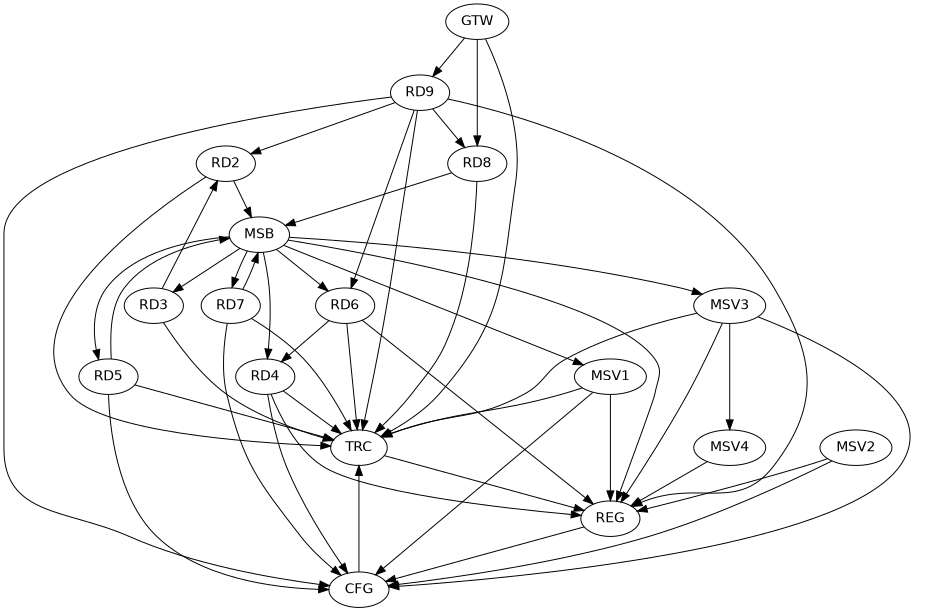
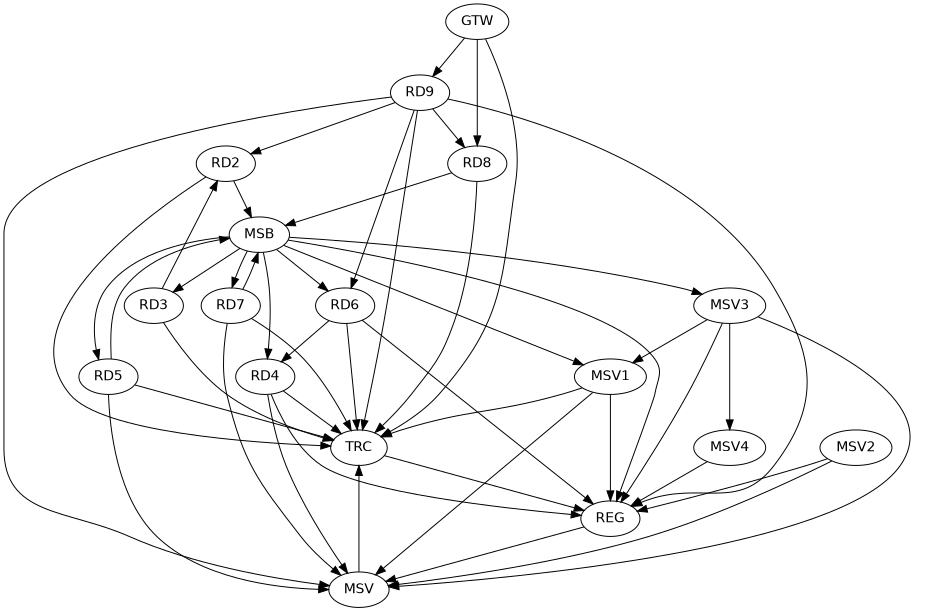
(545, 377) -> (674, 339)
(359, 590) -> (359, 590)
